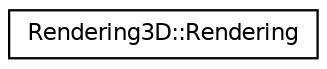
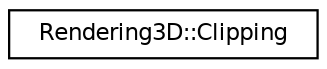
(163, 34) -> (163, 34)
